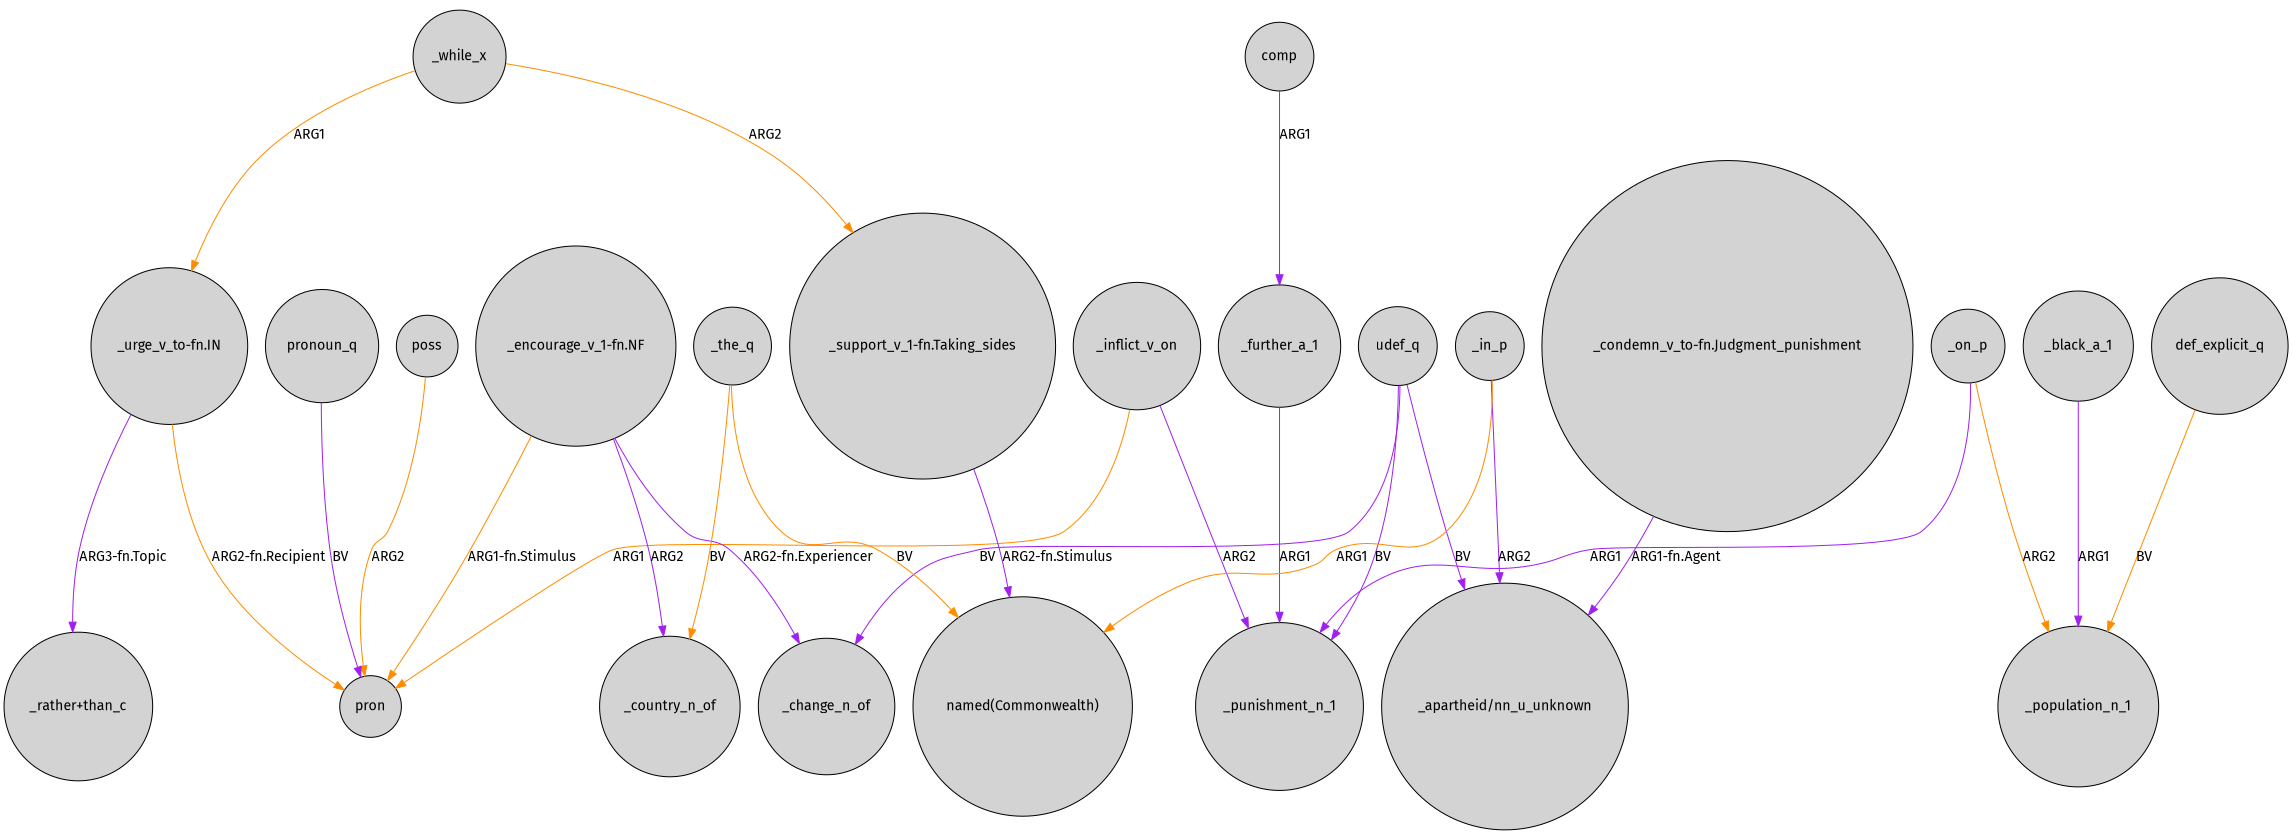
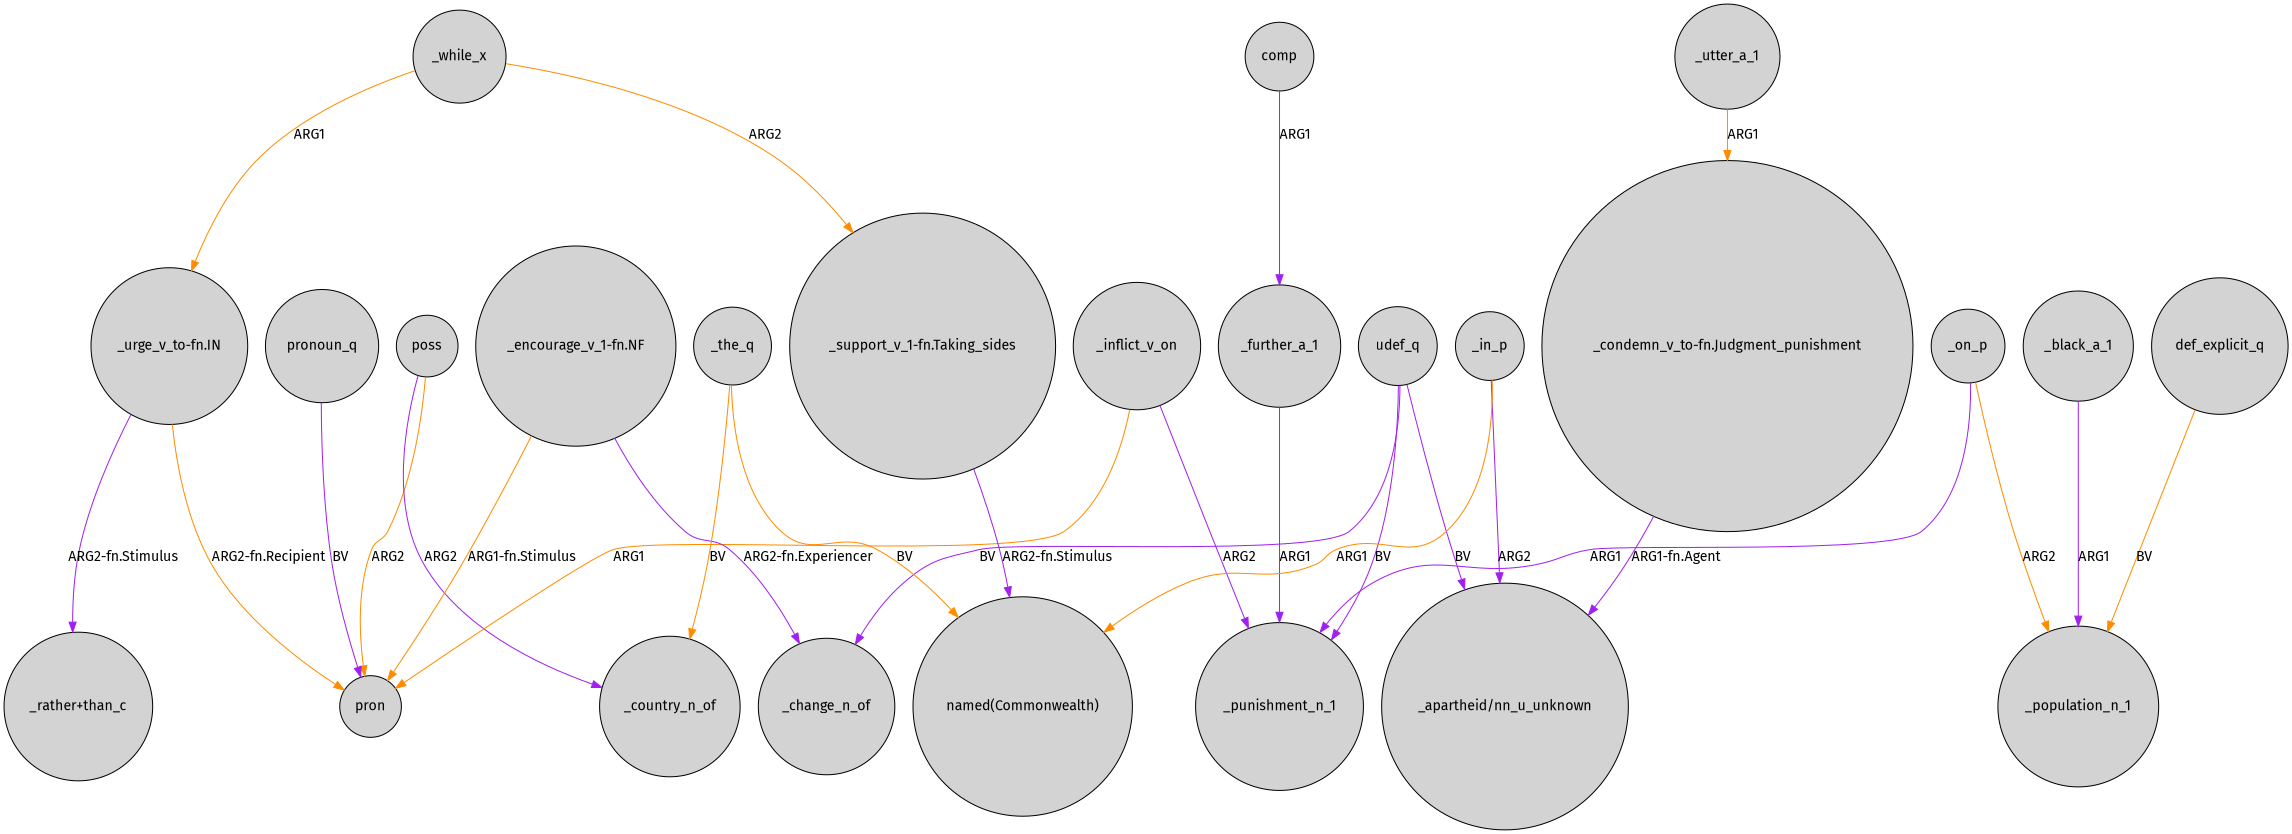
none -> (1727, 57)
(644, 531) -> (429, 572)
(123, 557) -> (123, 557)
